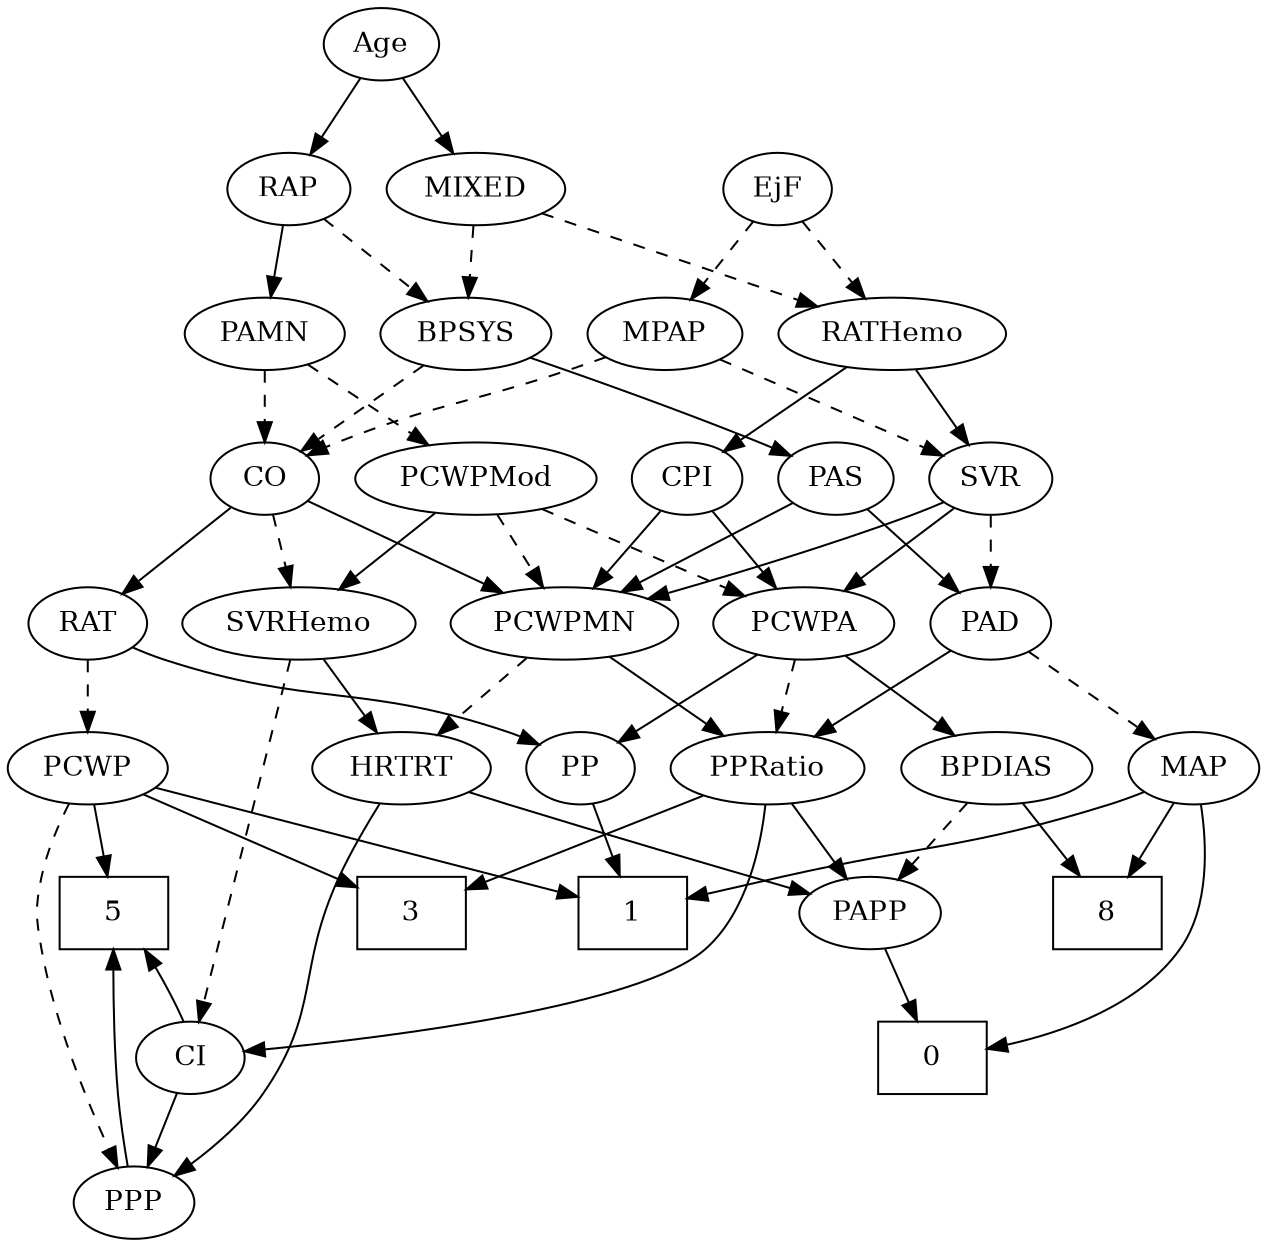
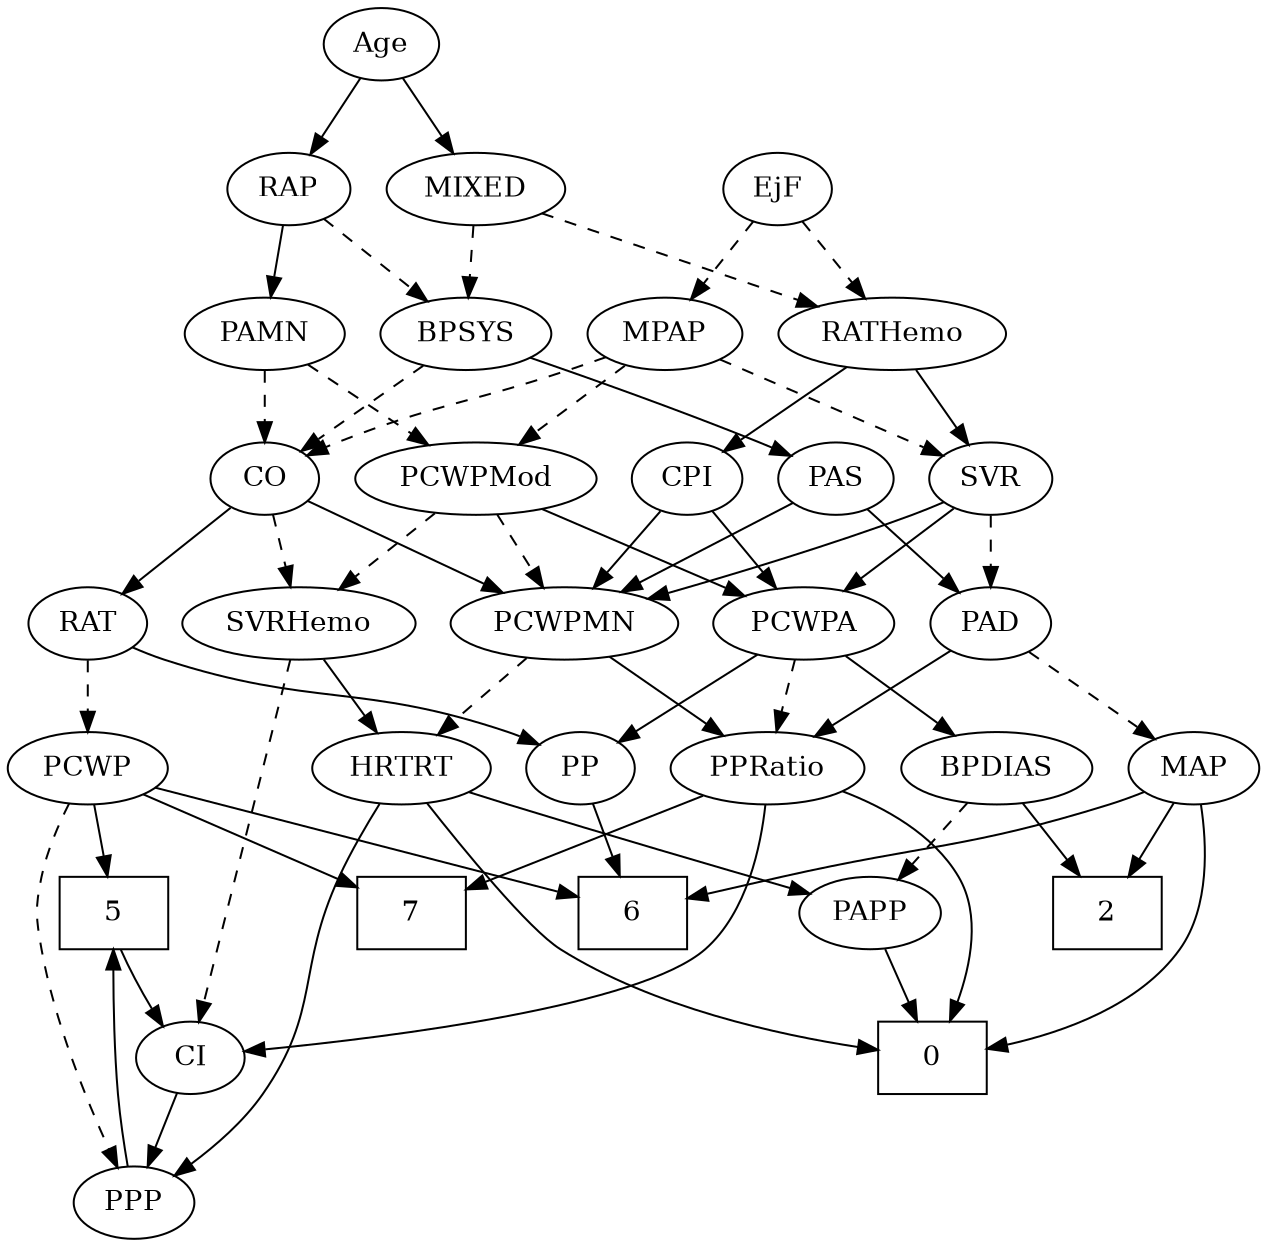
none -> (580, 399)
(643, 552) -> (643, 552)
(385, 553) -> (385, 553)
(813, 833) -> (954, 870)
(412, 913) -> (412, 913)
(633, 913) -> (633, 913)
(1107, 913) -> (1107, 913)
none -> (612, 977)
(170, 994) -> (136, 980)
